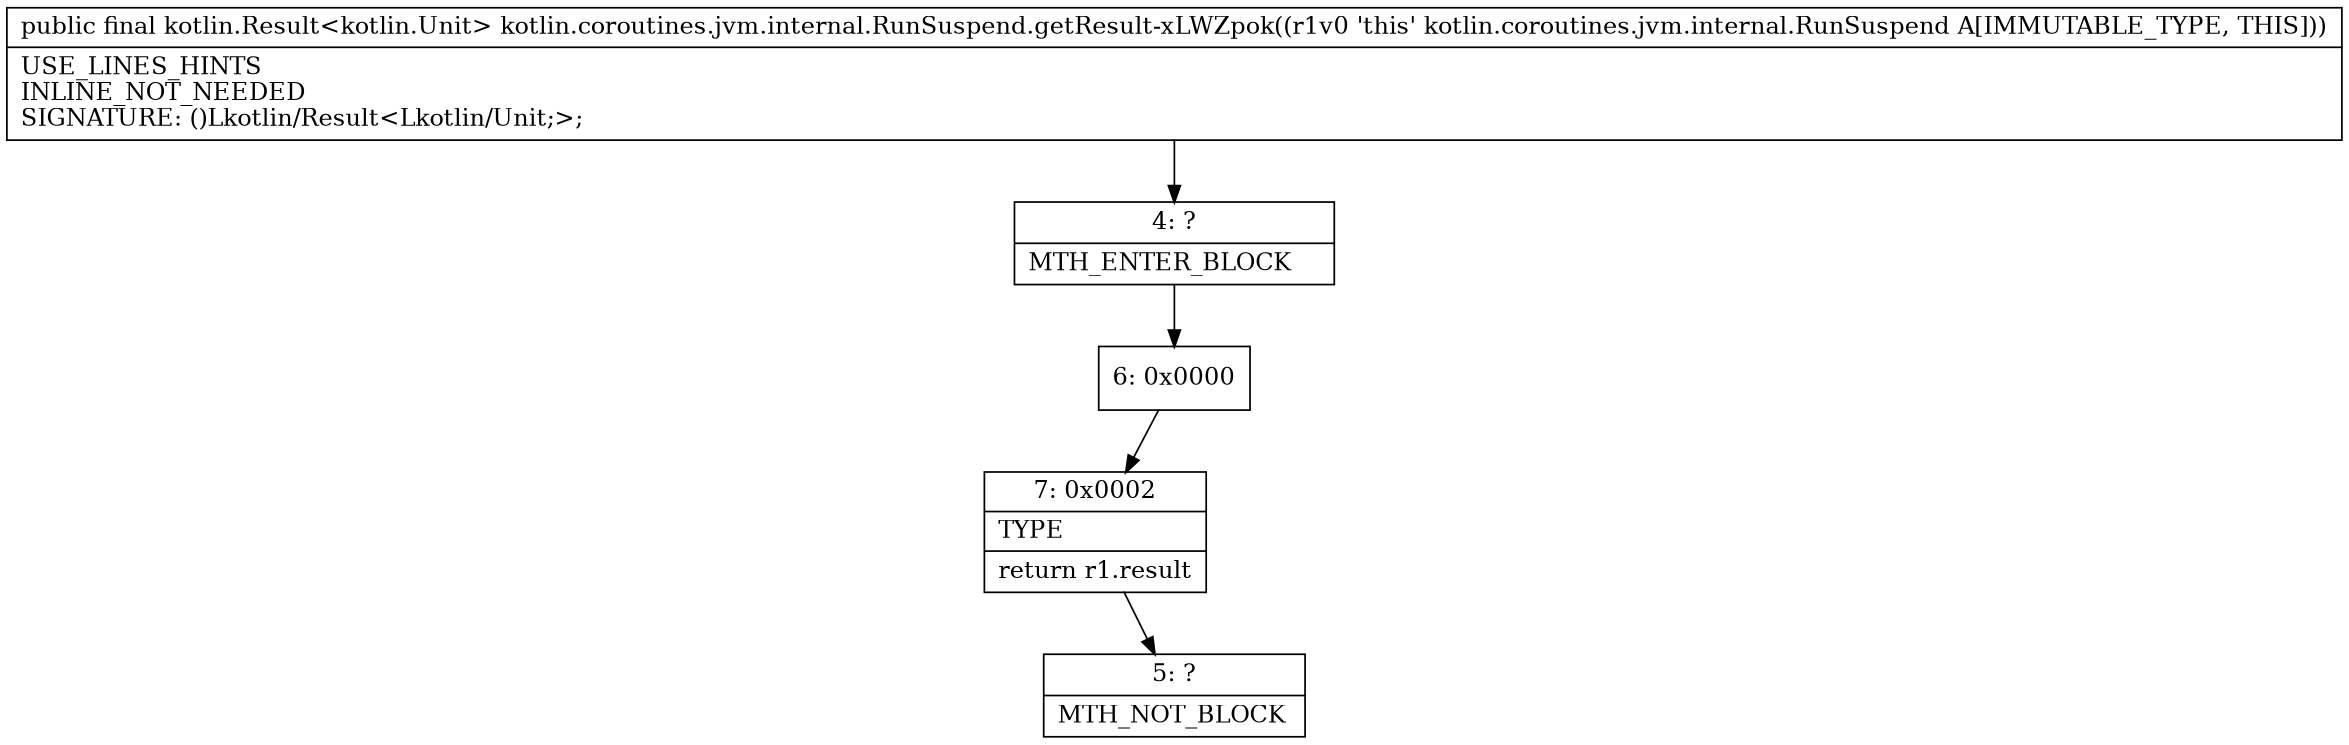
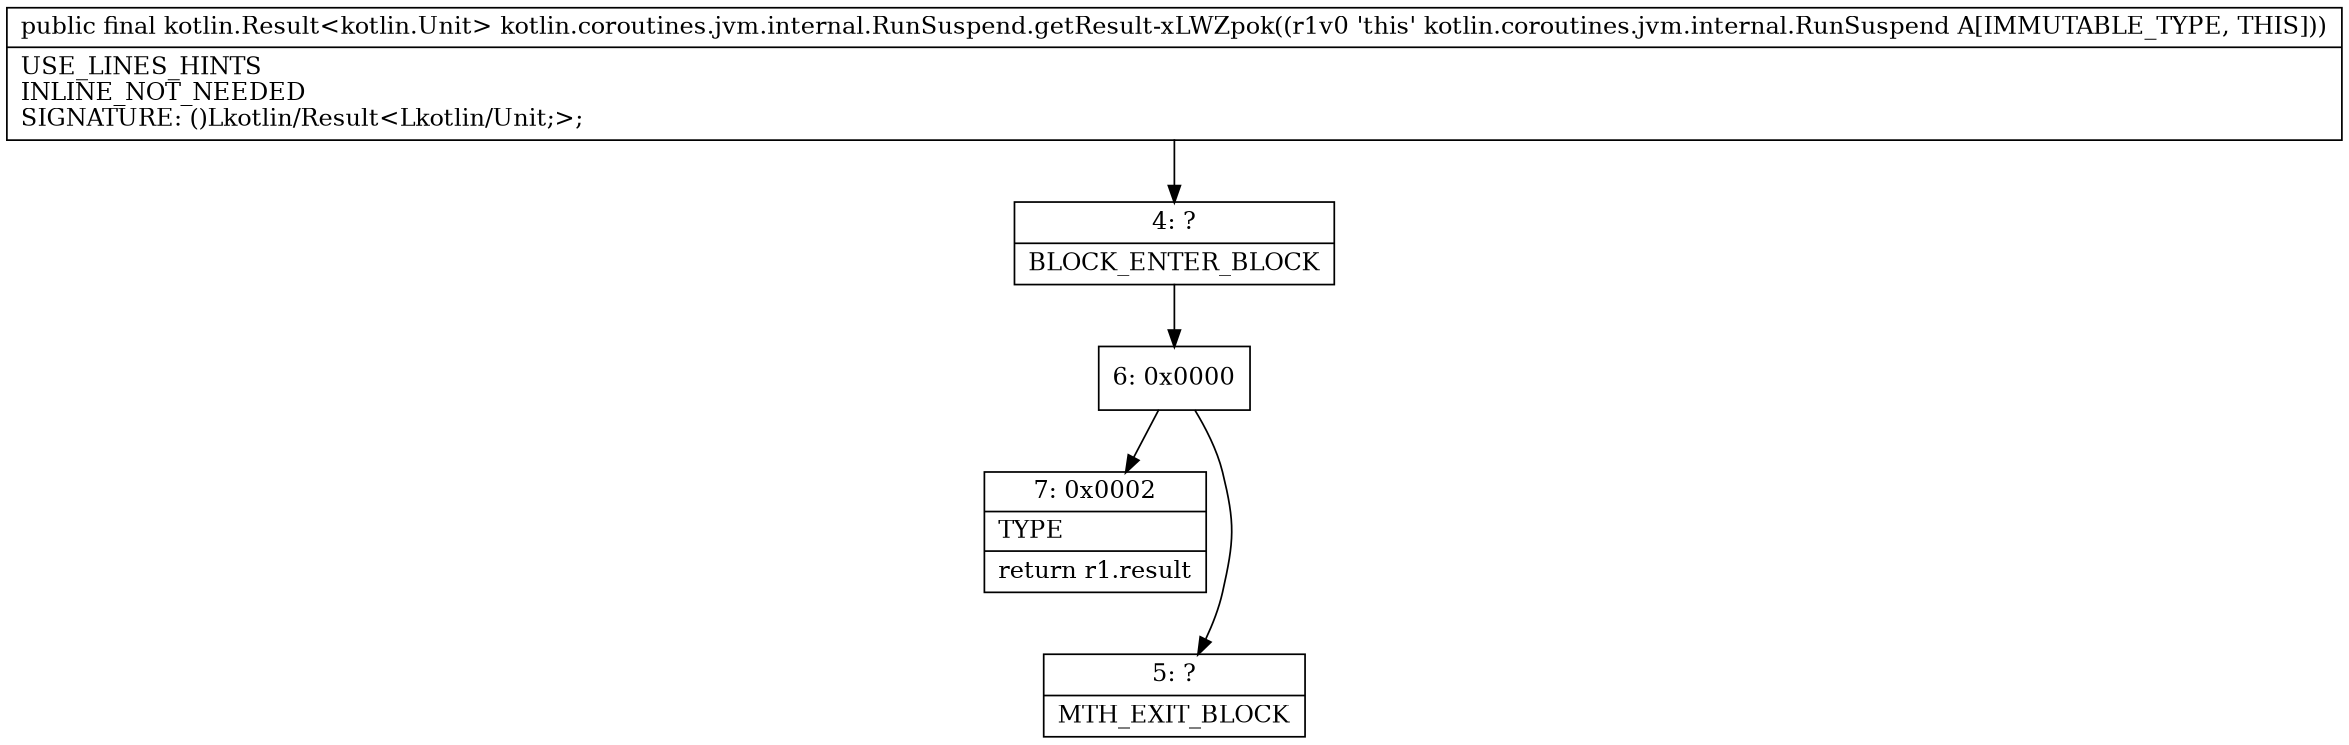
(1161, 263) -> (1174, 263)
(1136, 615) -> (1231, 523)
(1172, 715) -> (1174, 715)
